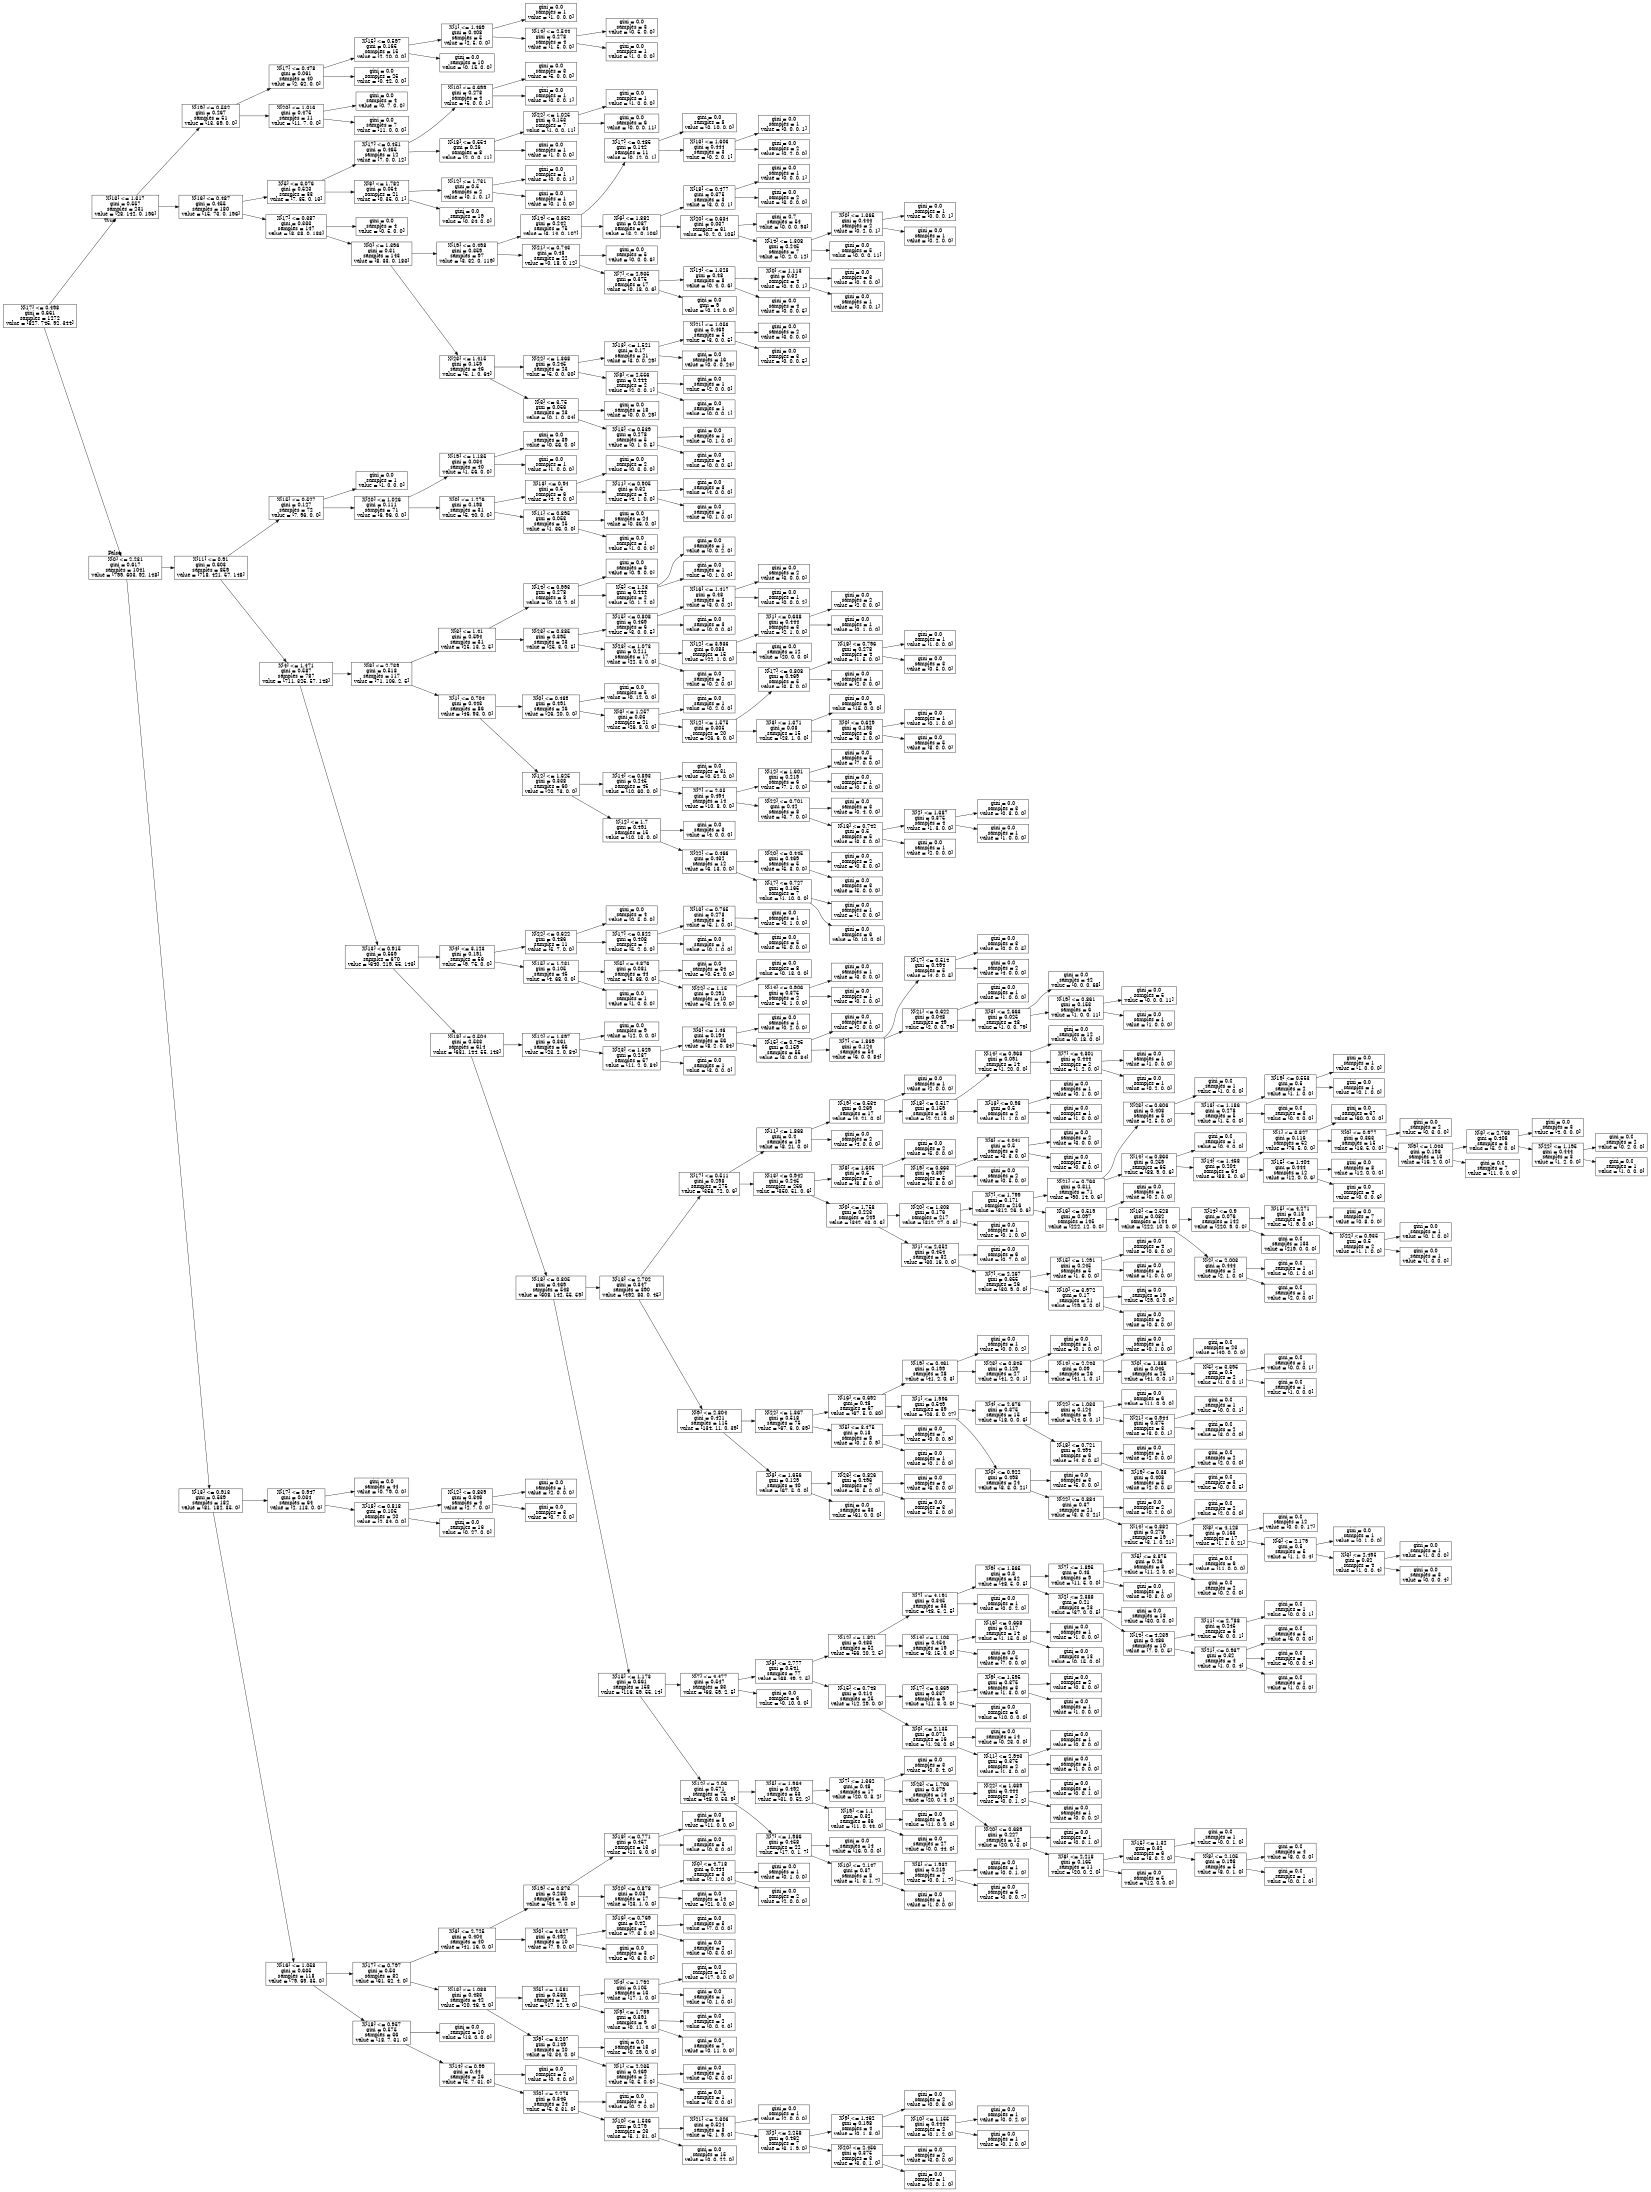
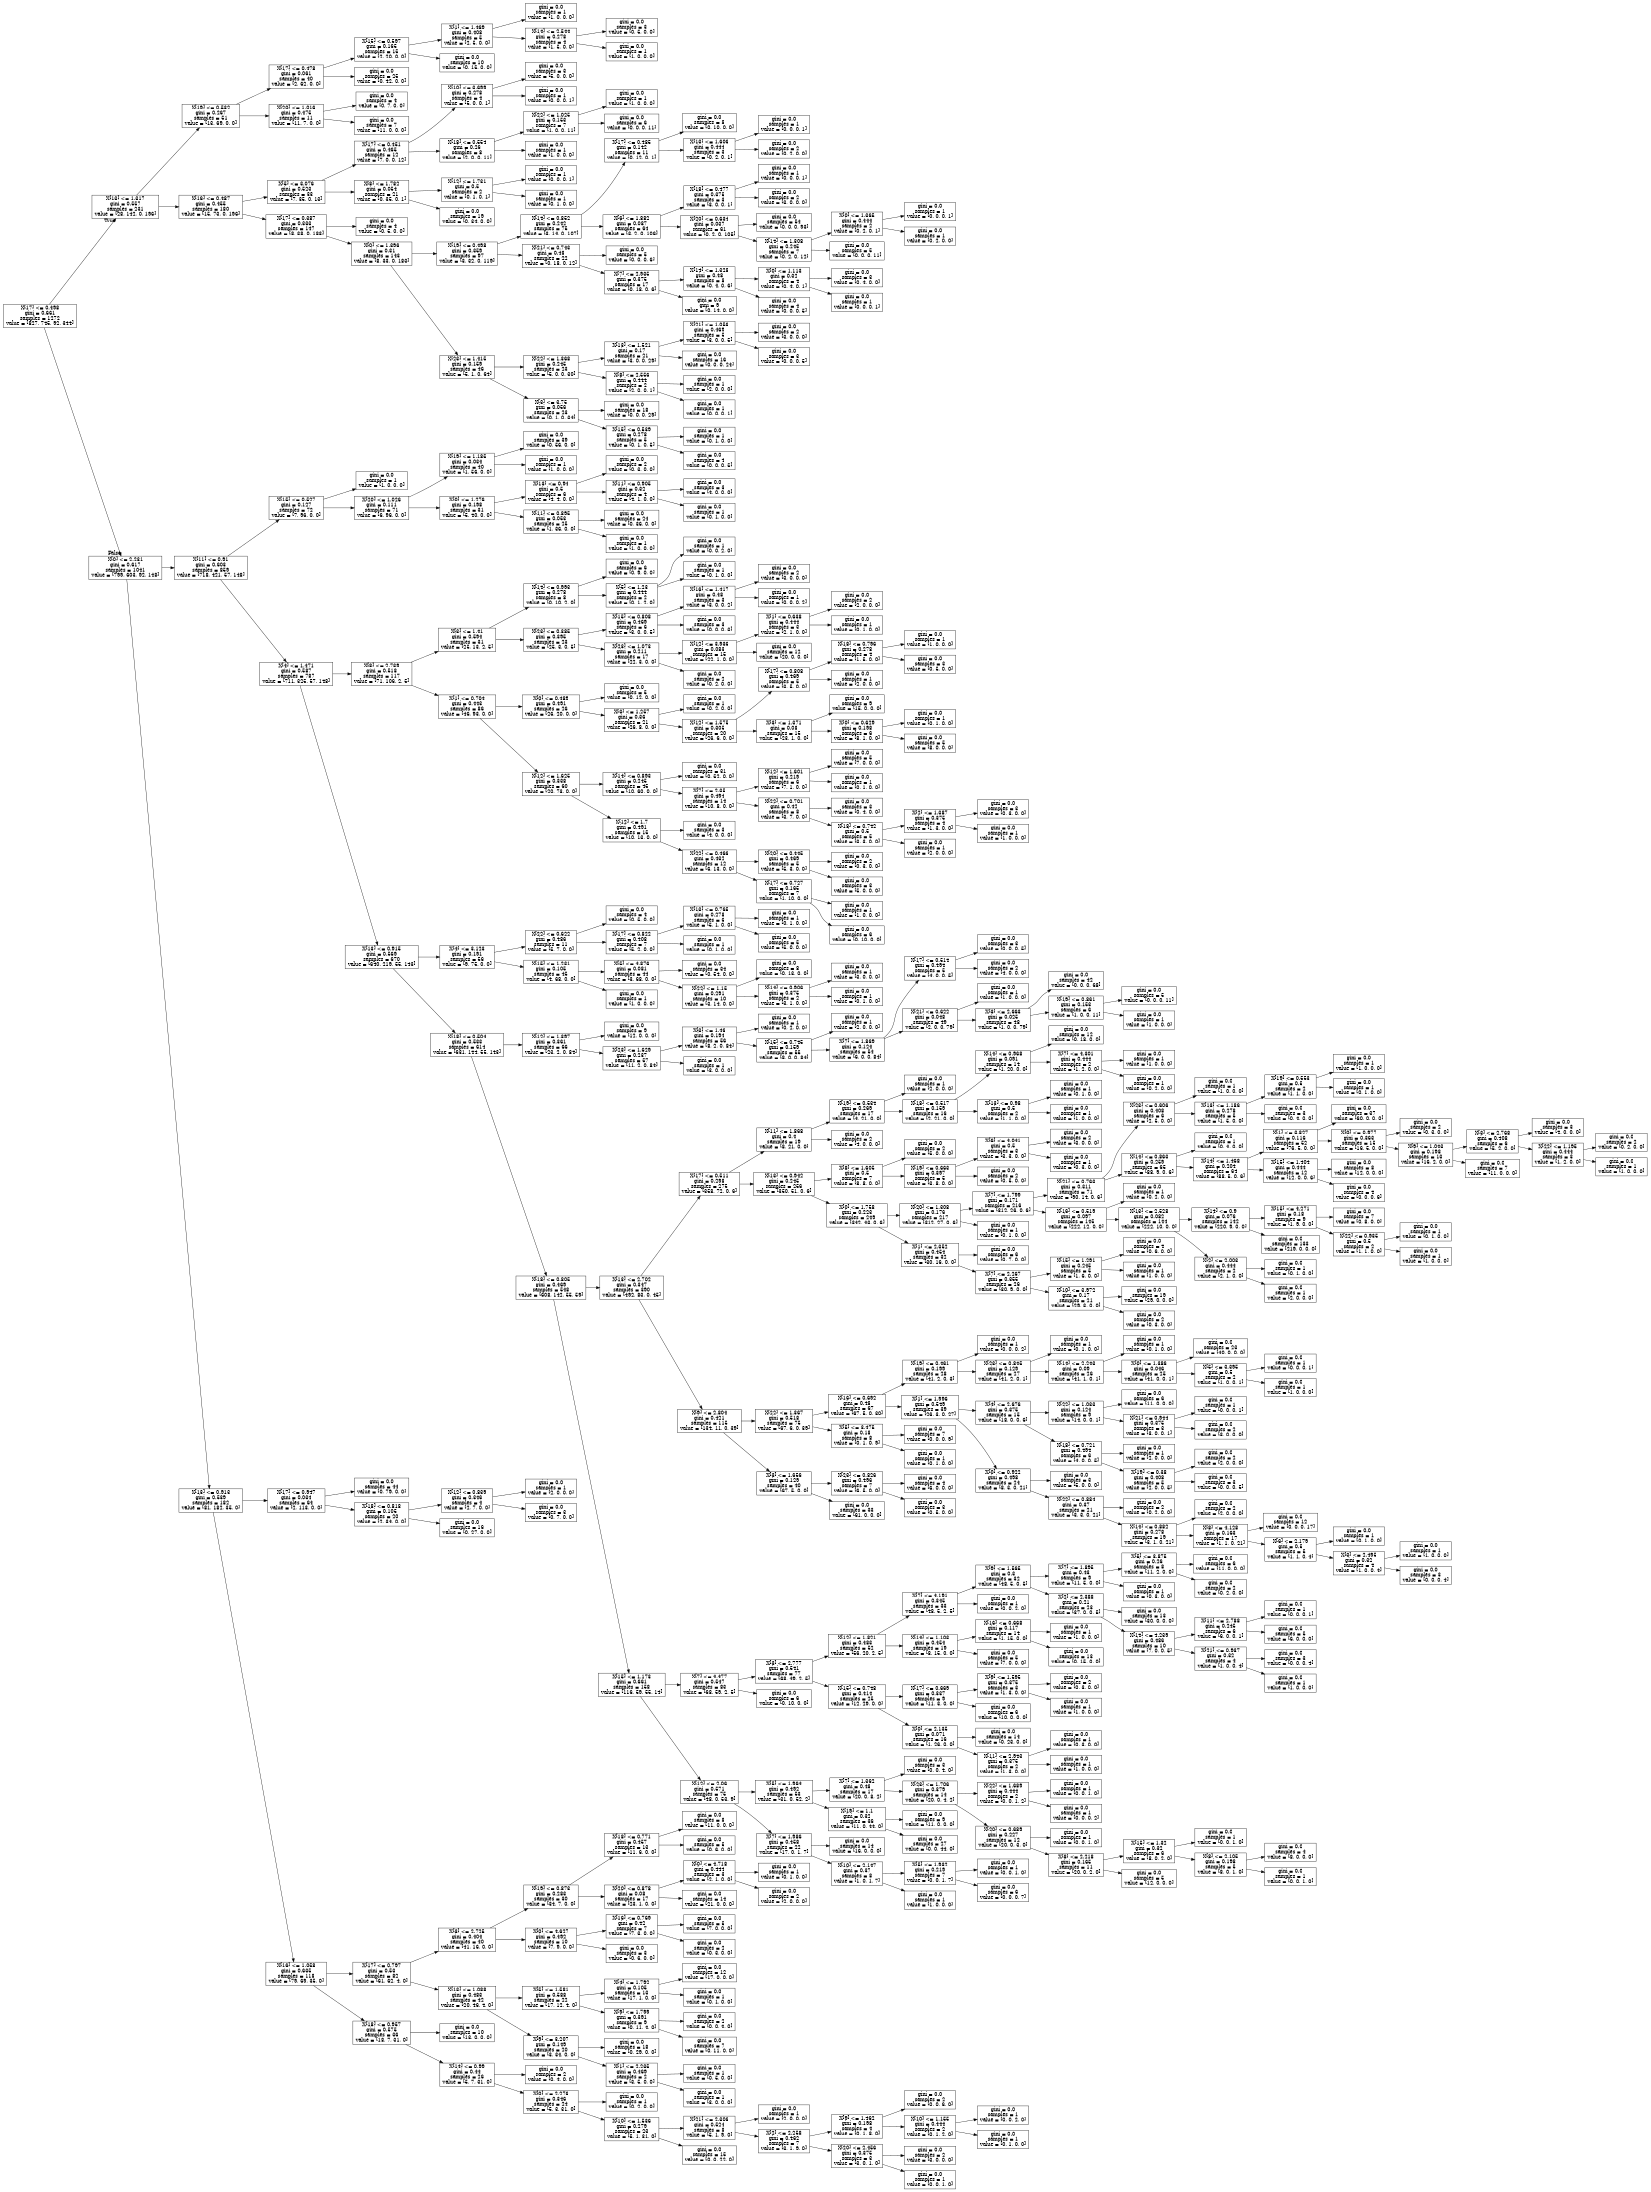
(784, 222) -> (784, 222)
(1254, 1647) -> (1254, 1631)
